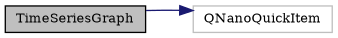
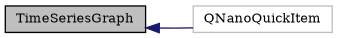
(163, 10) -> (176, 28)
